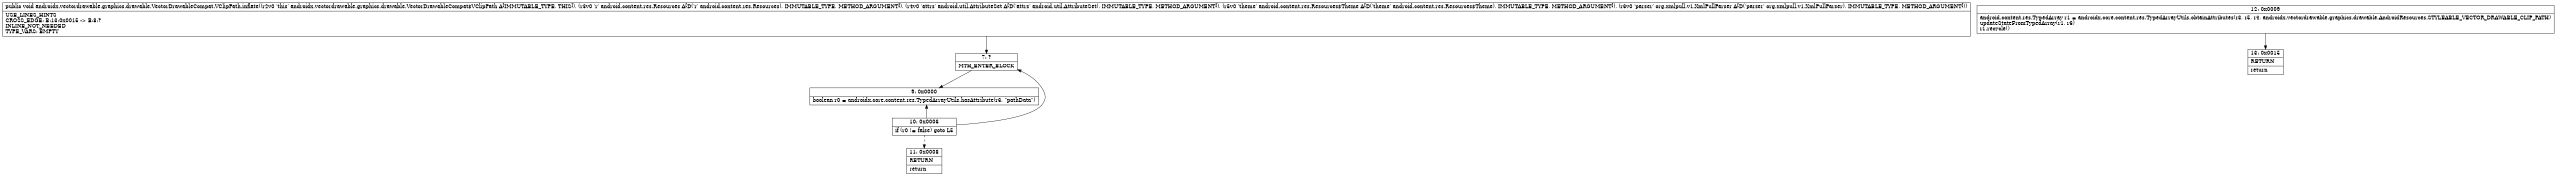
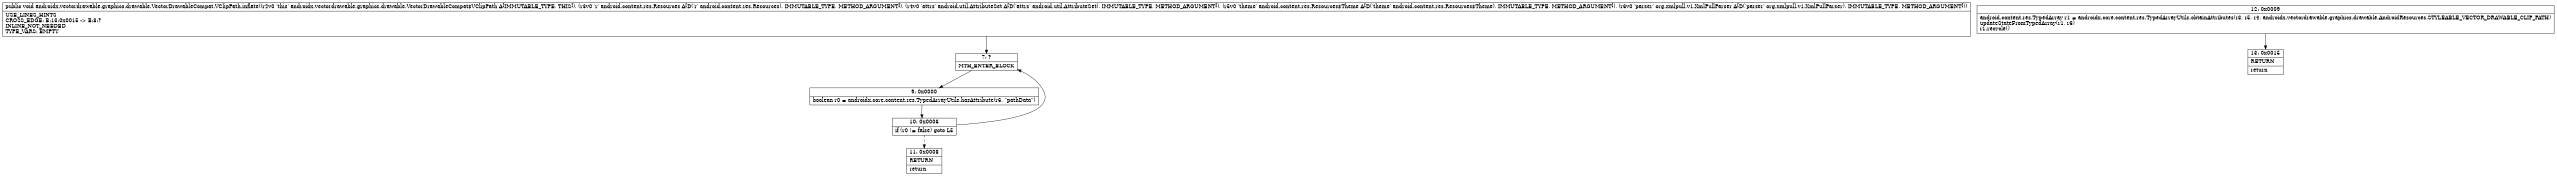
(927, 113) -> (922, 110)
